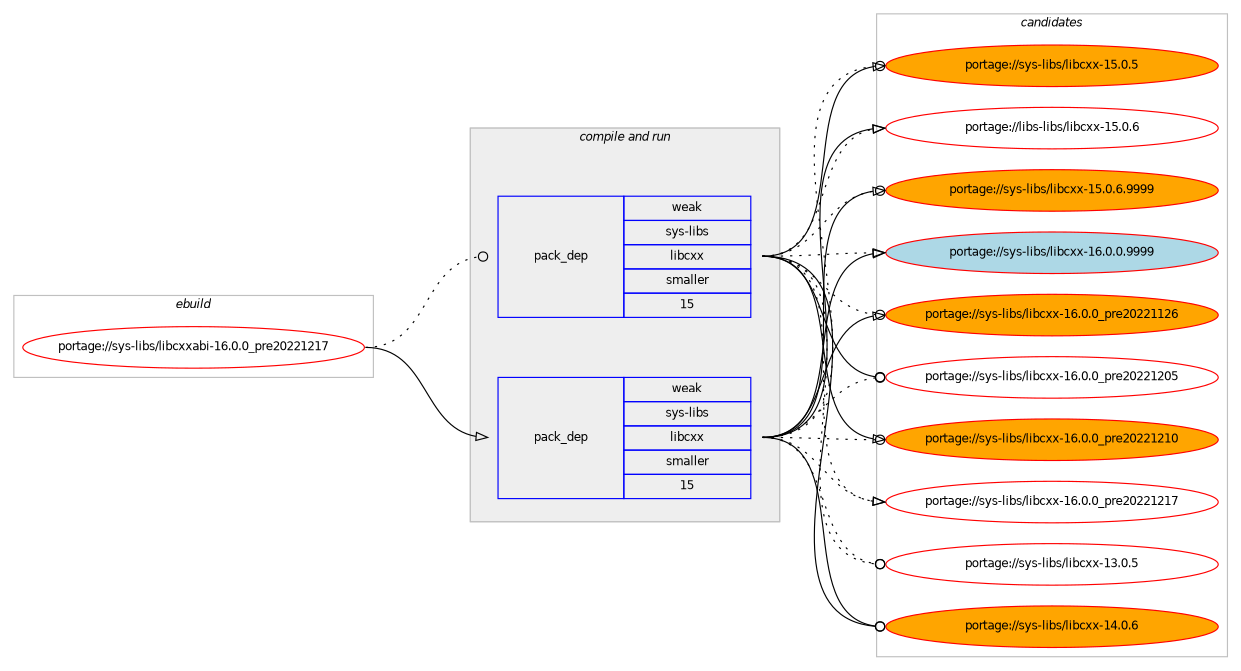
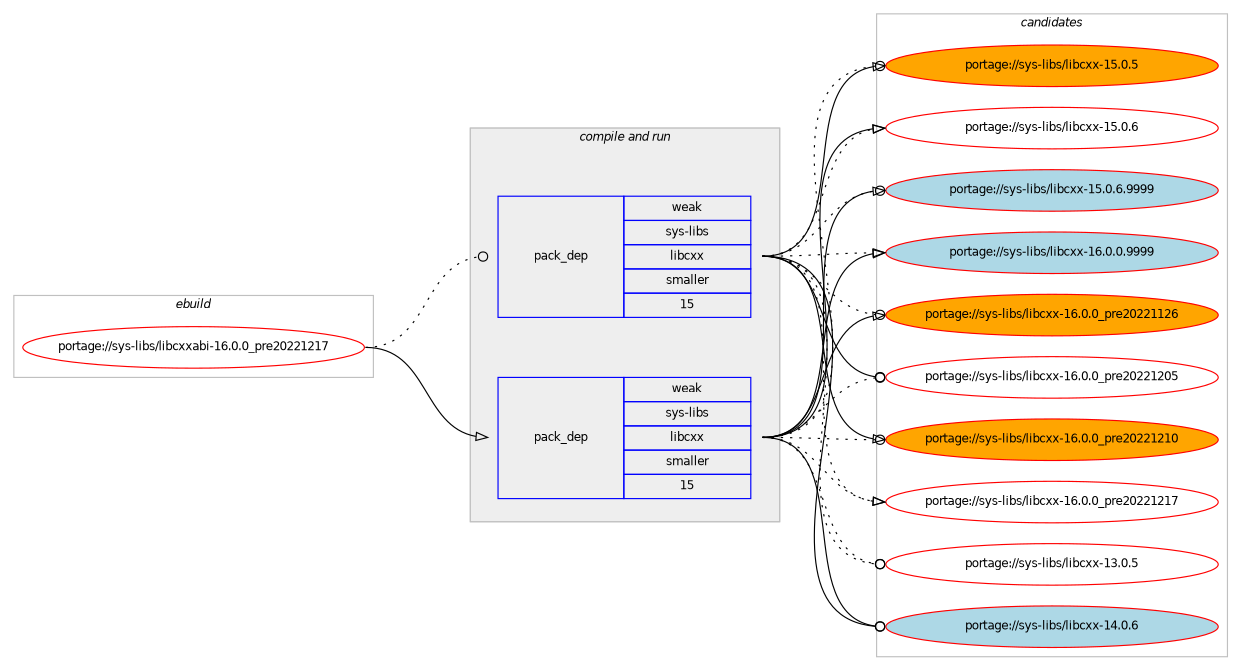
(1052, 128) -> (1052, 128)
(1052, 190) -> (1052, 190)
(1052, 627) -> (1052, 627)
